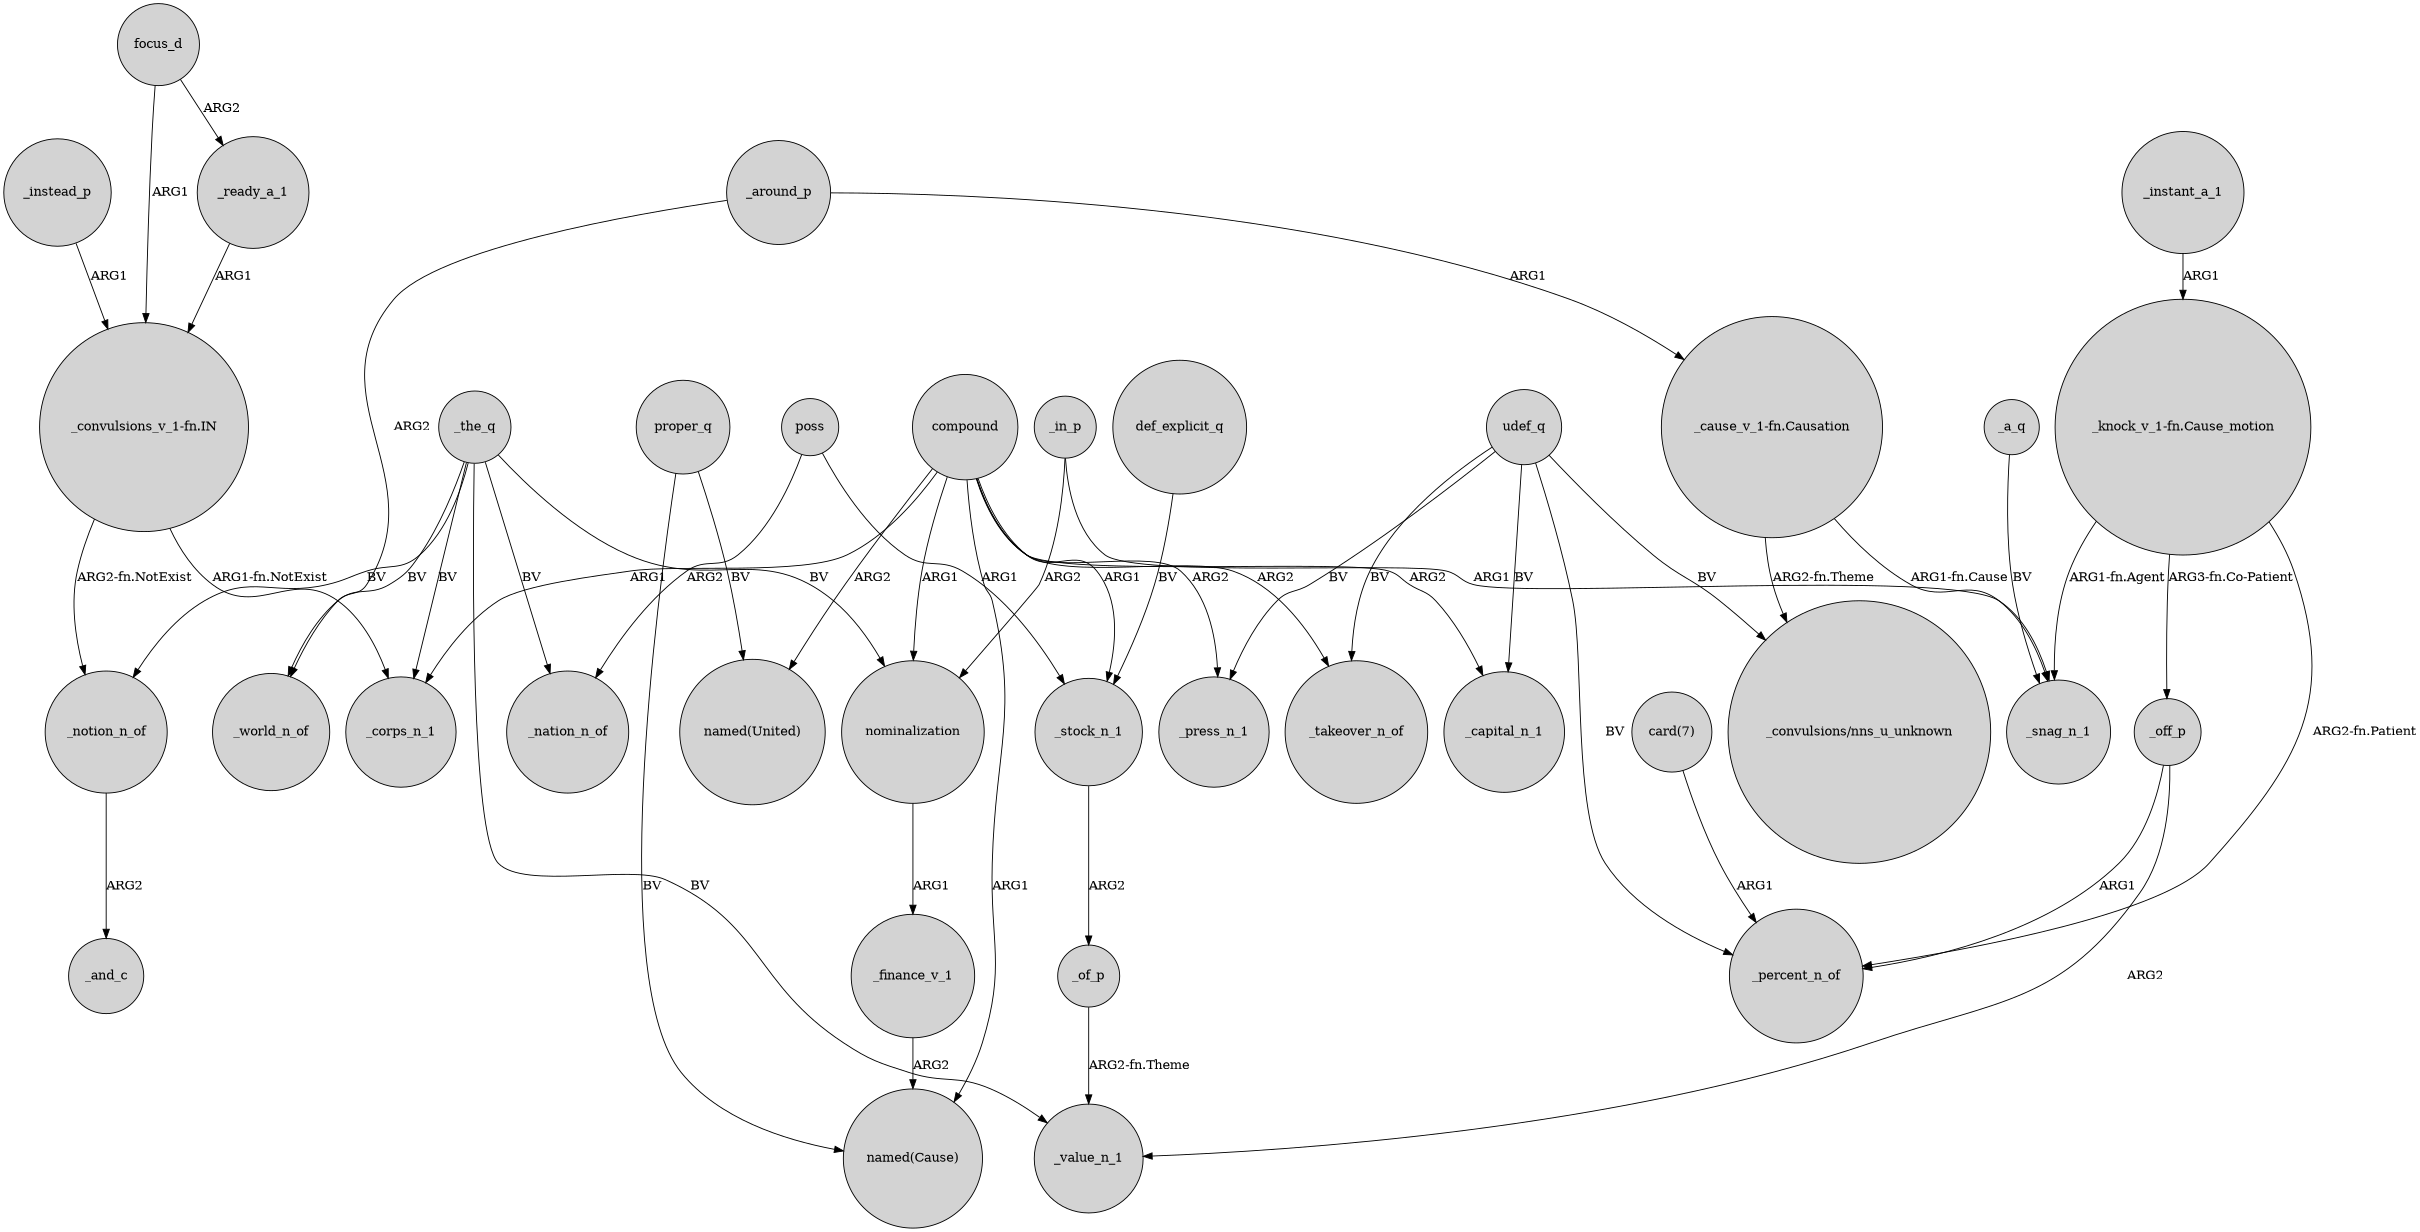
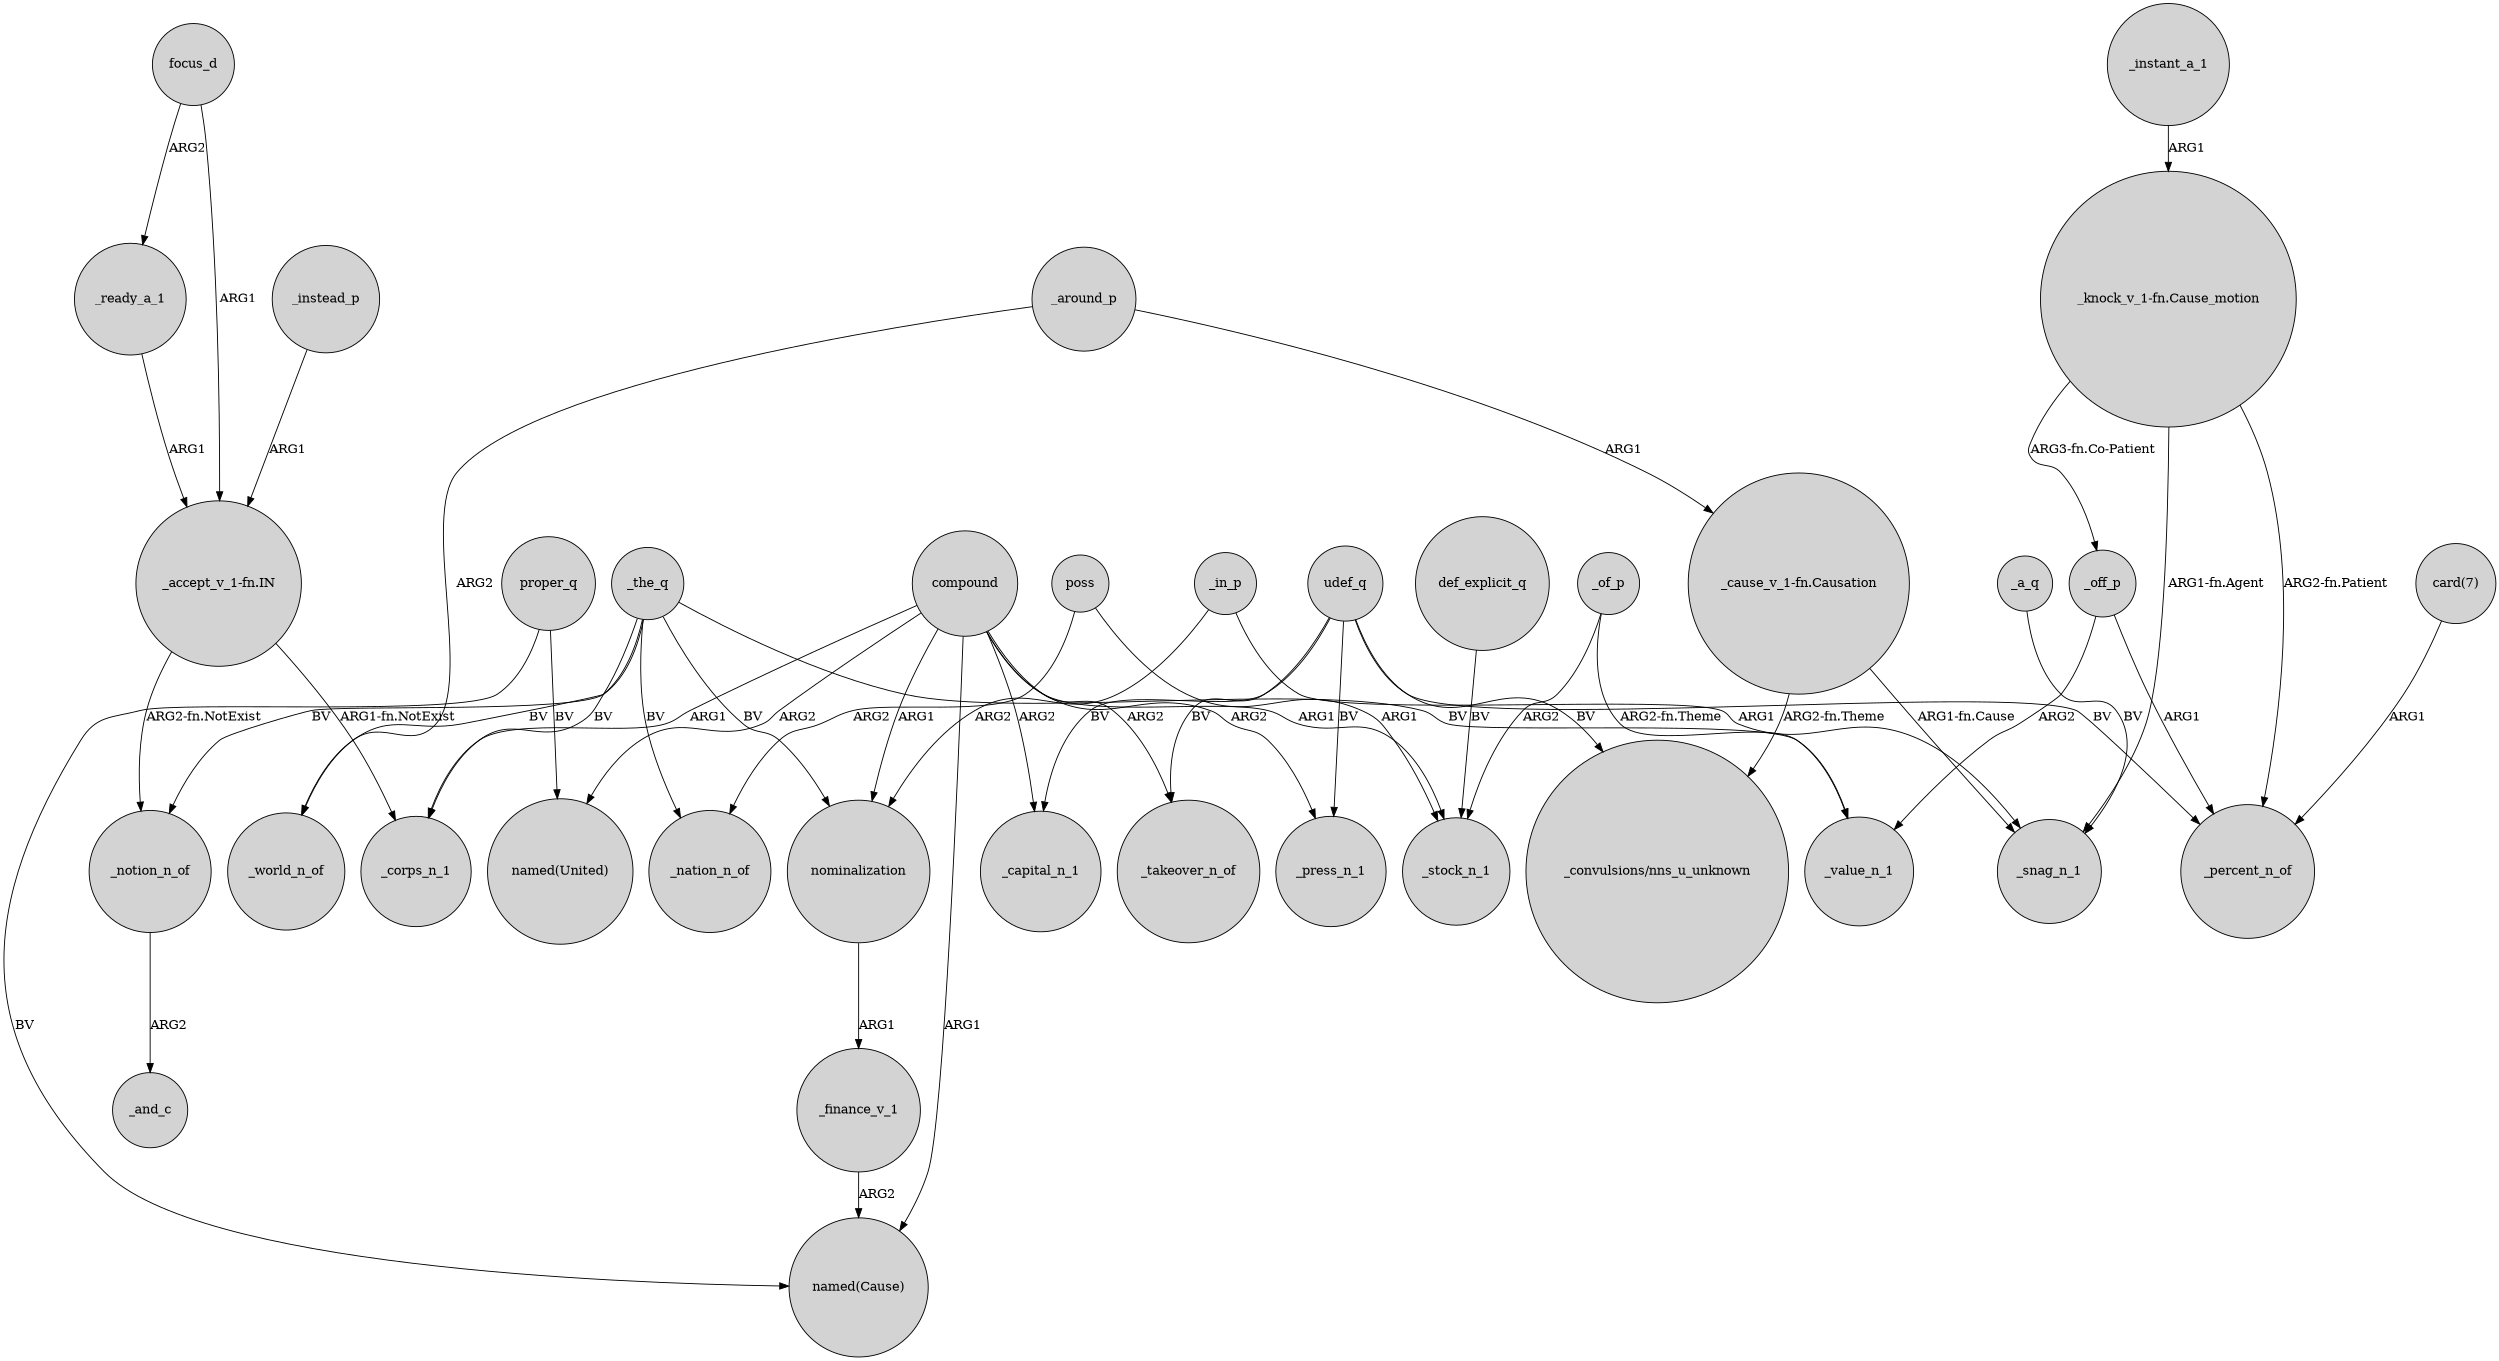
(144, 427) -> (219, 584)
(1089, 861) -> (1517, 718)
